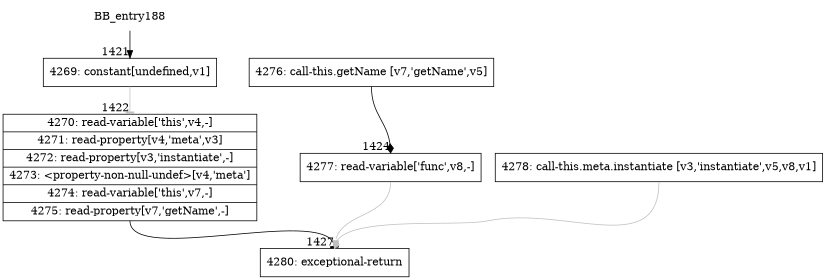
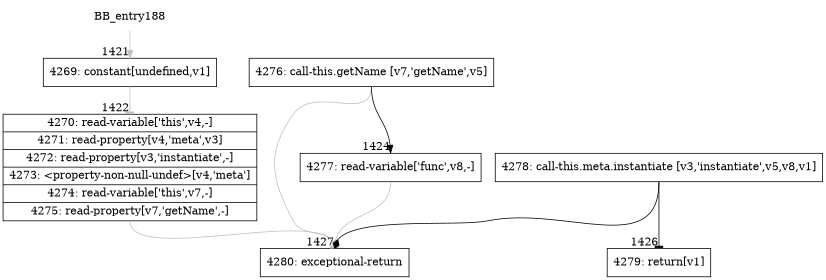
(130, 41) -> (130, 41)
(379, 116) -> (379, 116)
none -> (277, 146)
(367, 213) -> (367, 213)
(510, 219) -> (510, 219)
(230, 235) -> (230, 235)
none -> (659, 263)
